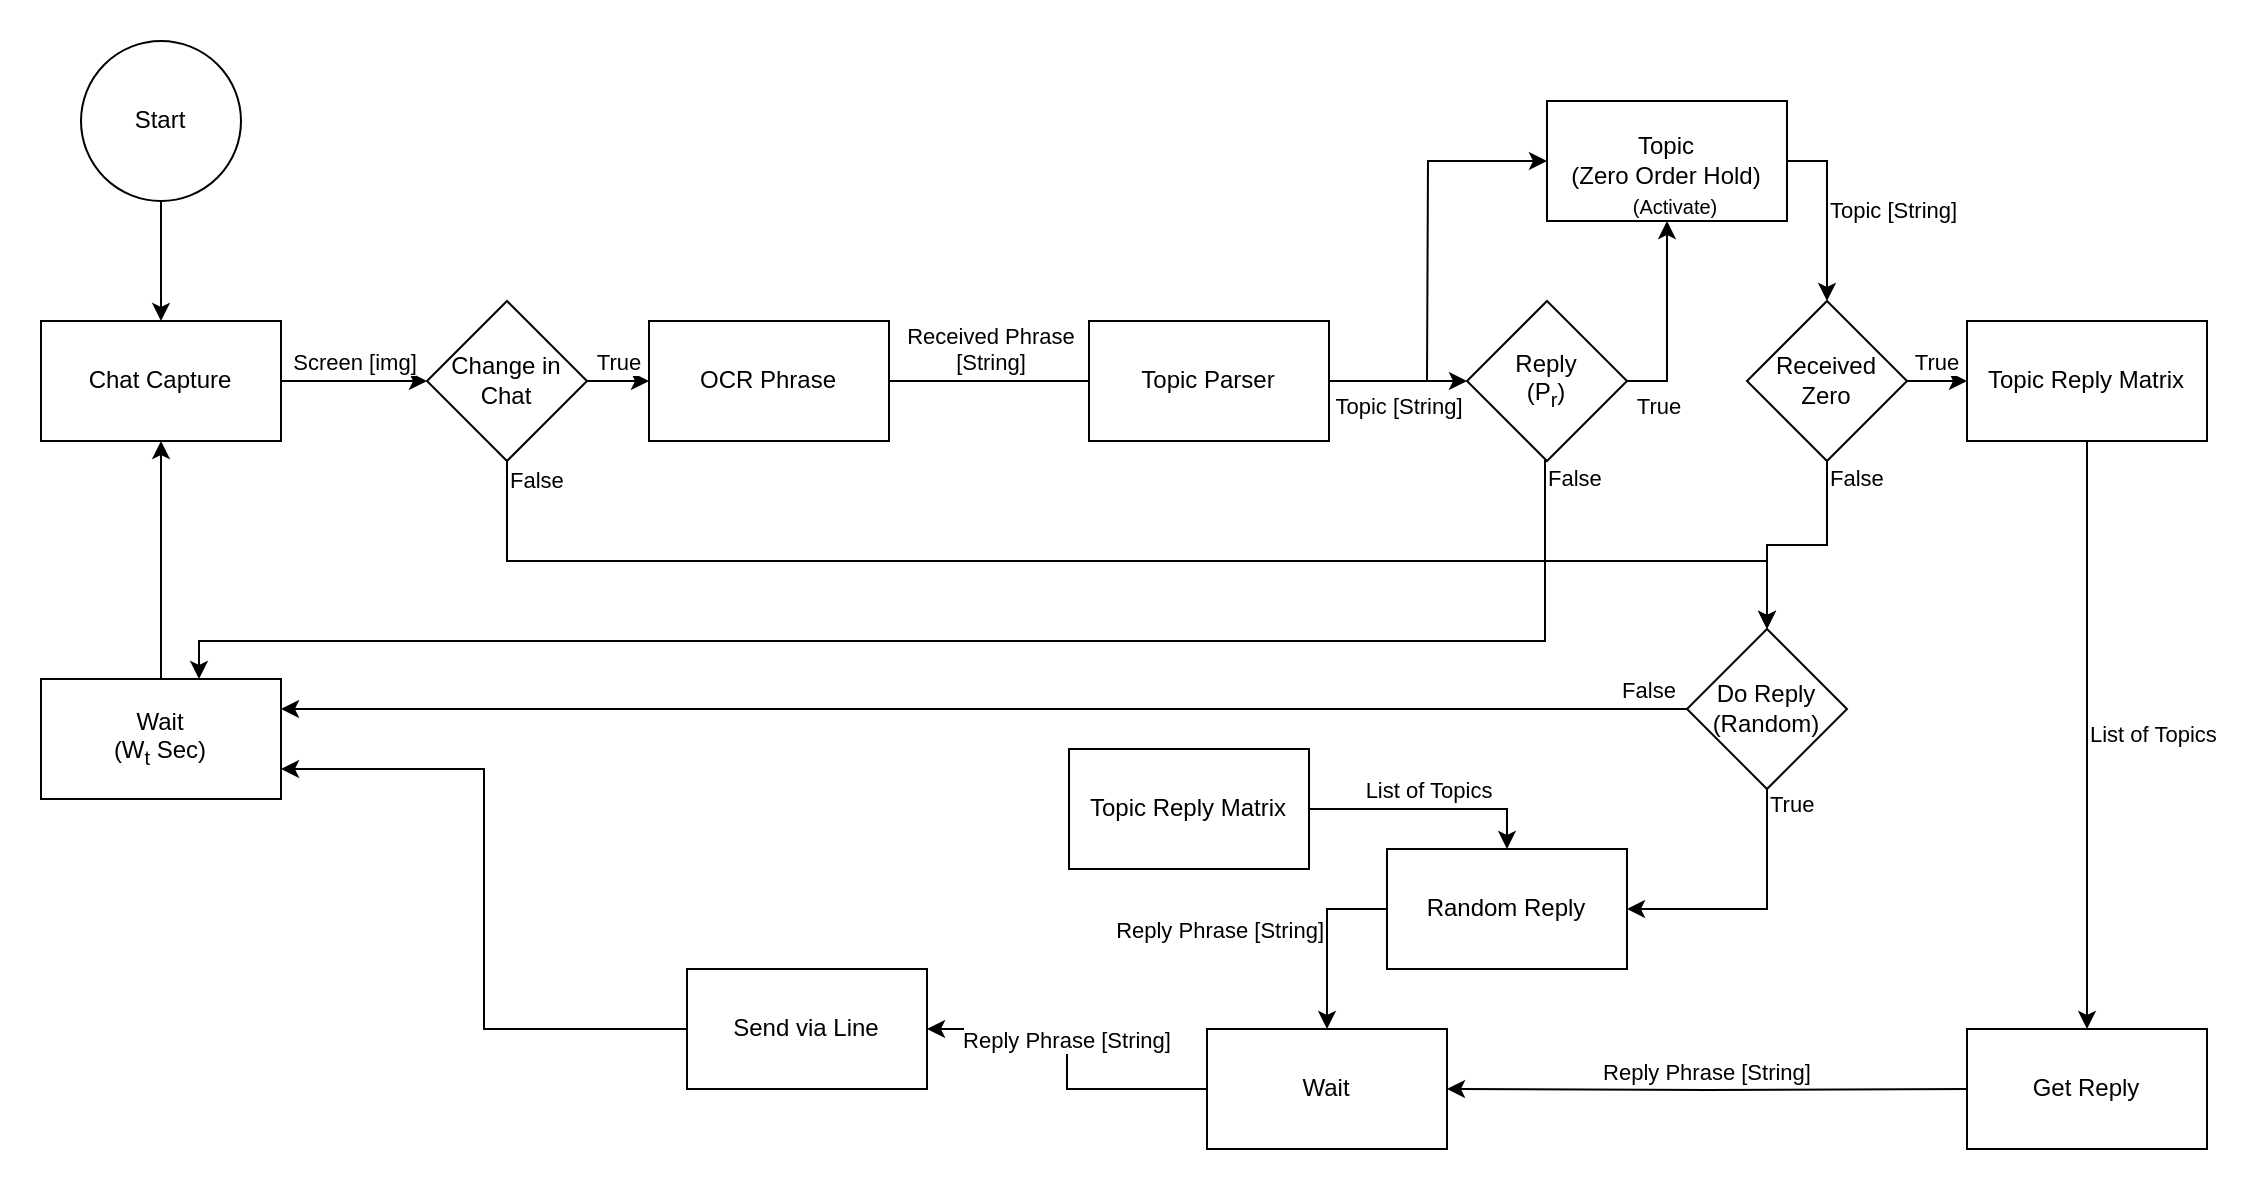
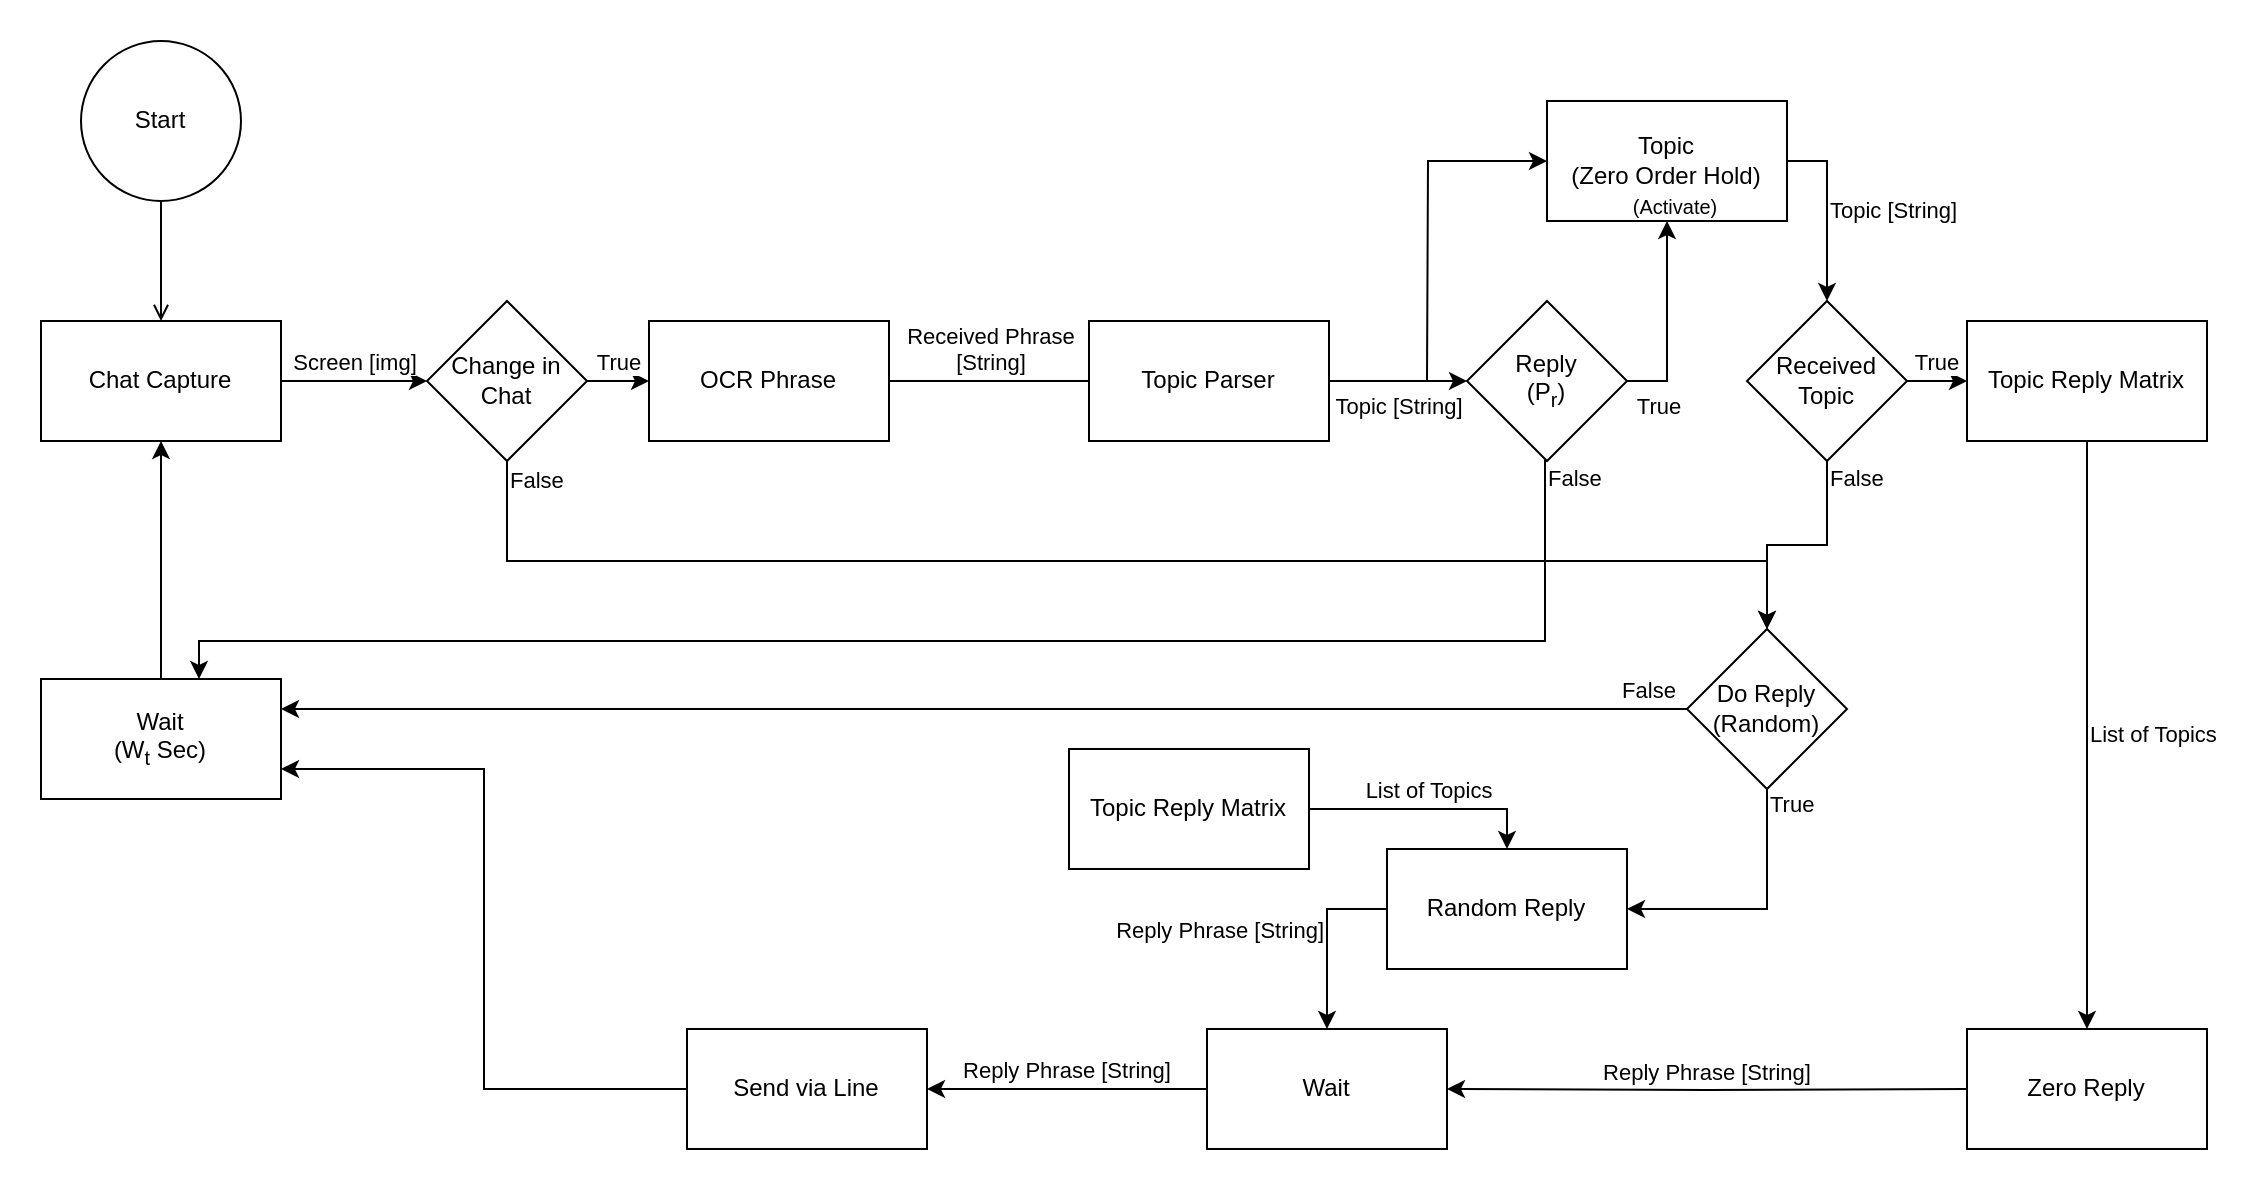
(161, 306) -> (161, 308)
(1827, 381) -> (1827, 381)
(807, 1029) -> (807, 1089)
(2087, 1089) -> (2087, 1089)
